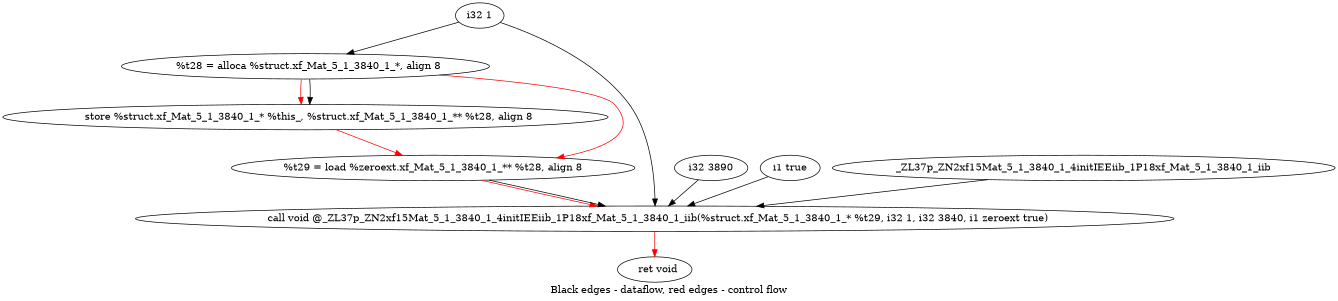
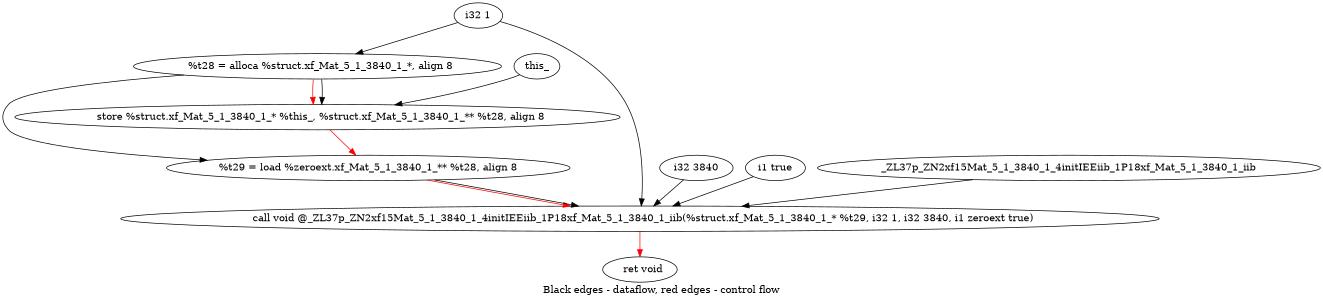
none -> (537, 66)
(574, 91) -> (5, 125)
(711, 168) -> (696, 168)
